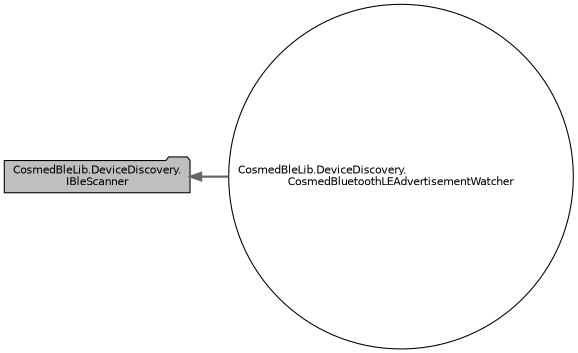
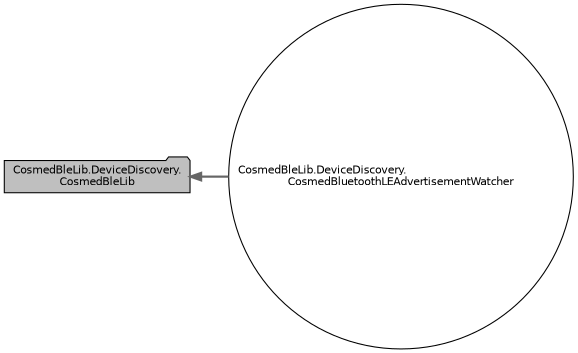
(97, 177) -> (97, 177)
